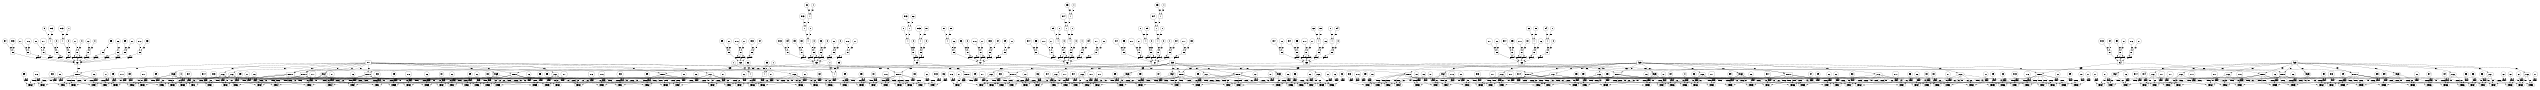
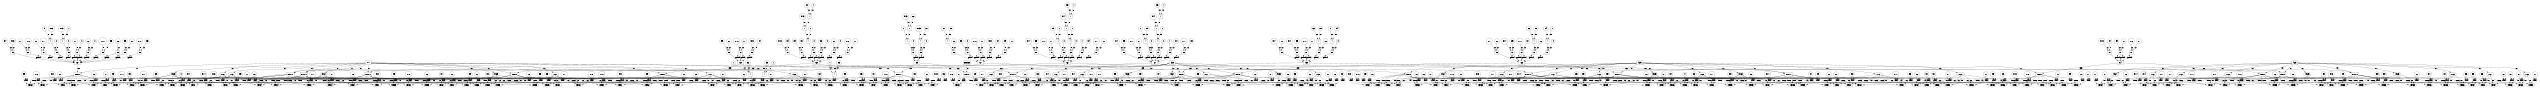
none -> (103, 41)
none -> (967, 63)
